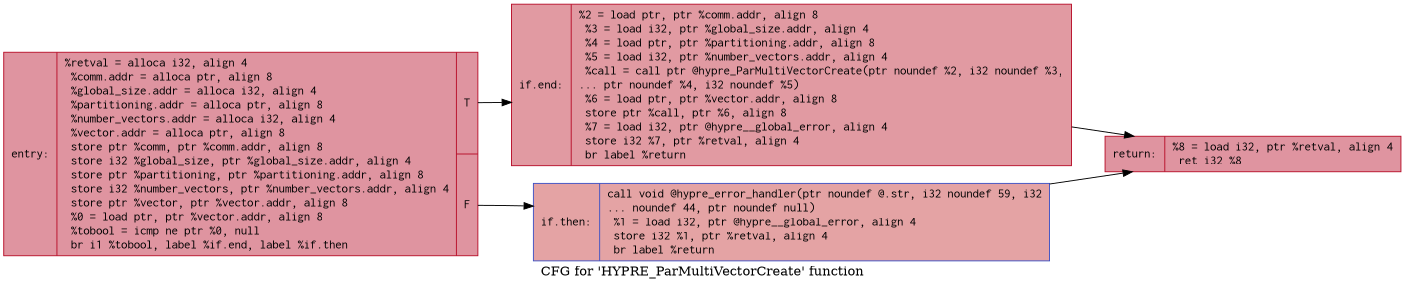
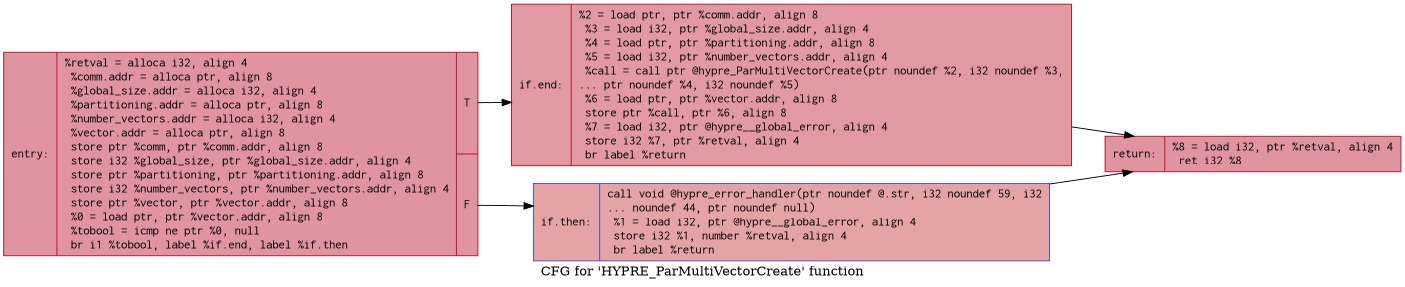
(718, 236) -> (727, 236)
